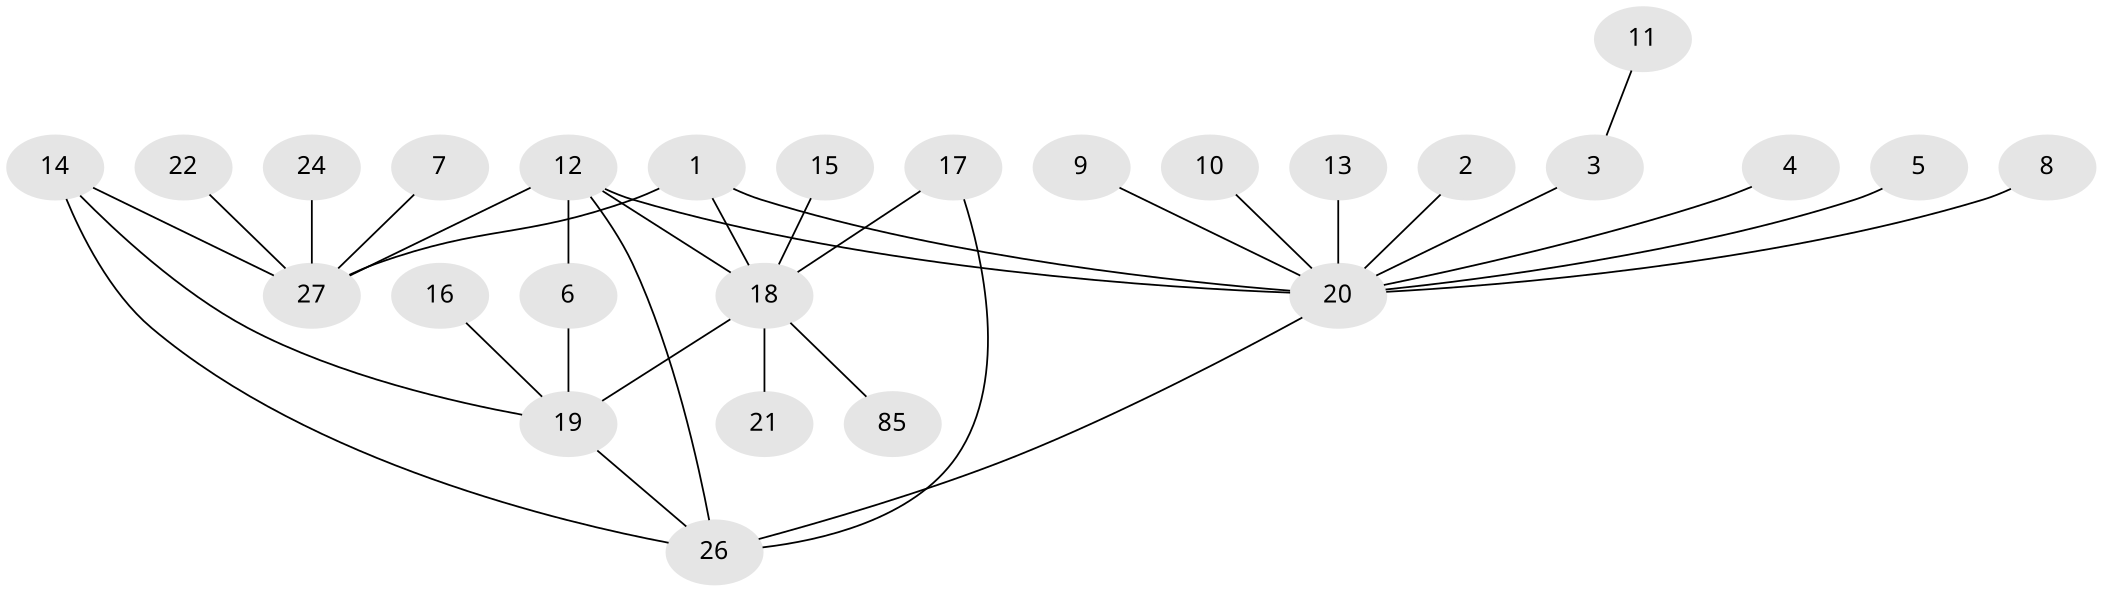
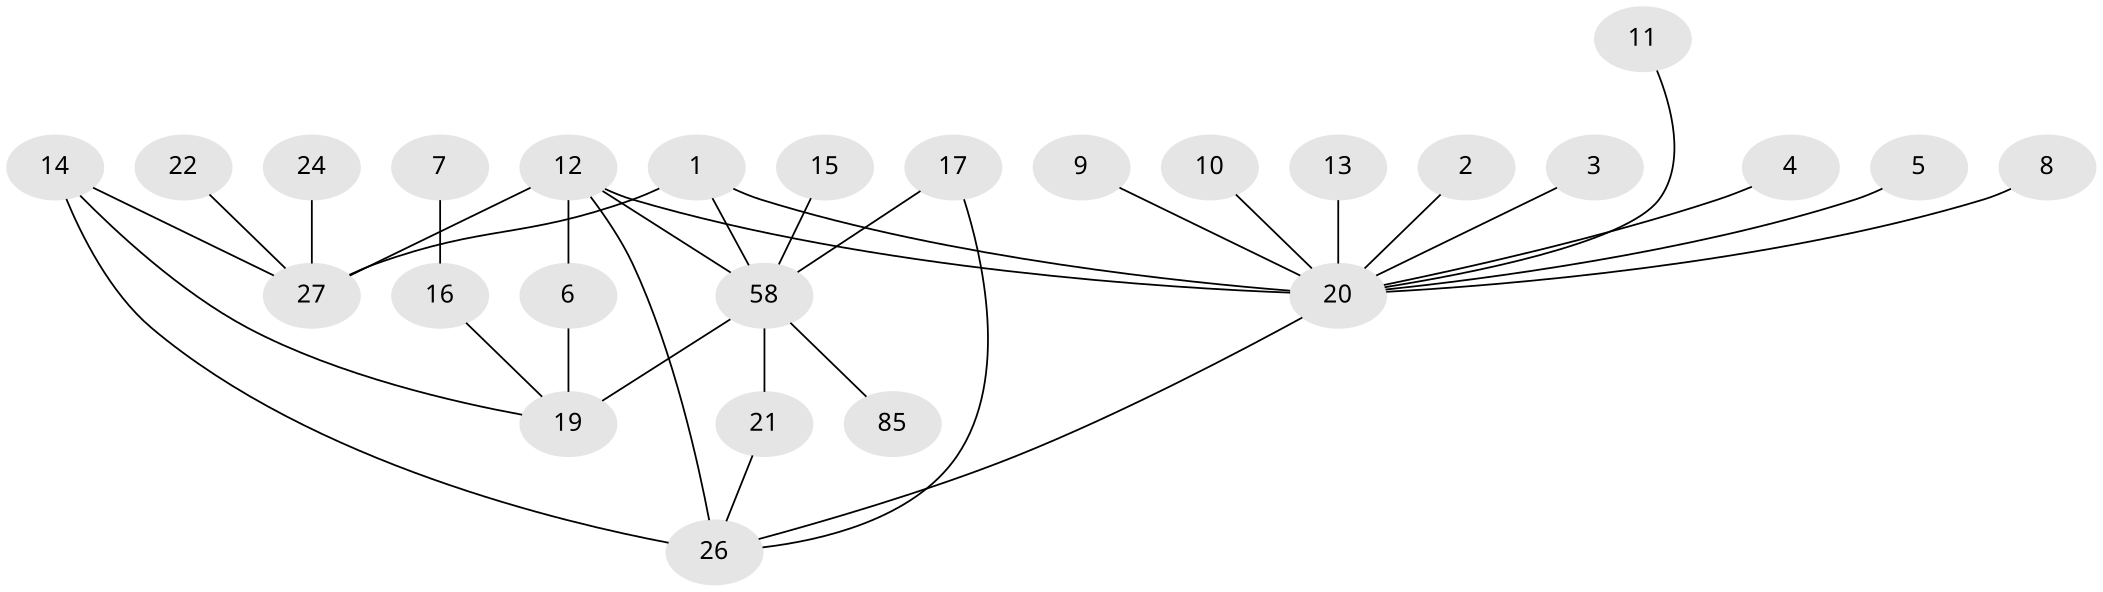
(1619, 103) -> (1648, 209)
(376, 231) -> (440, 219)
(764, 296) -> (764, 296)
(642, 488) -> (739, 488)
